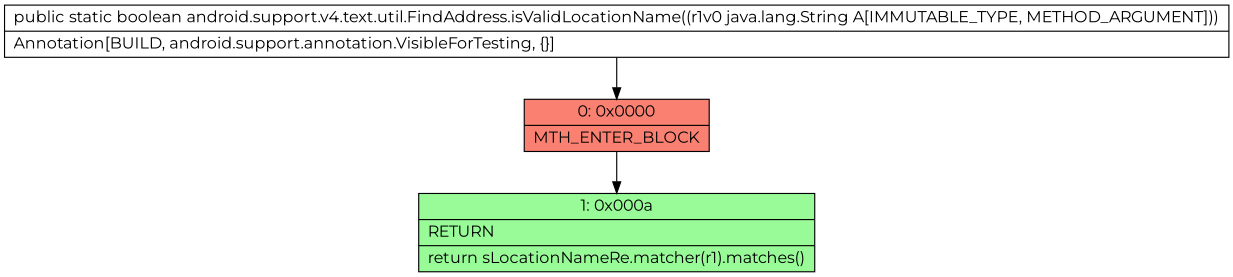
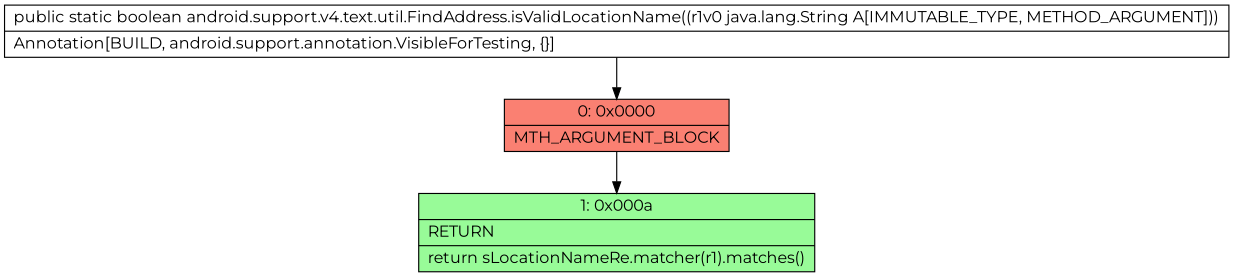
(617, 138) -> (617, 138)
